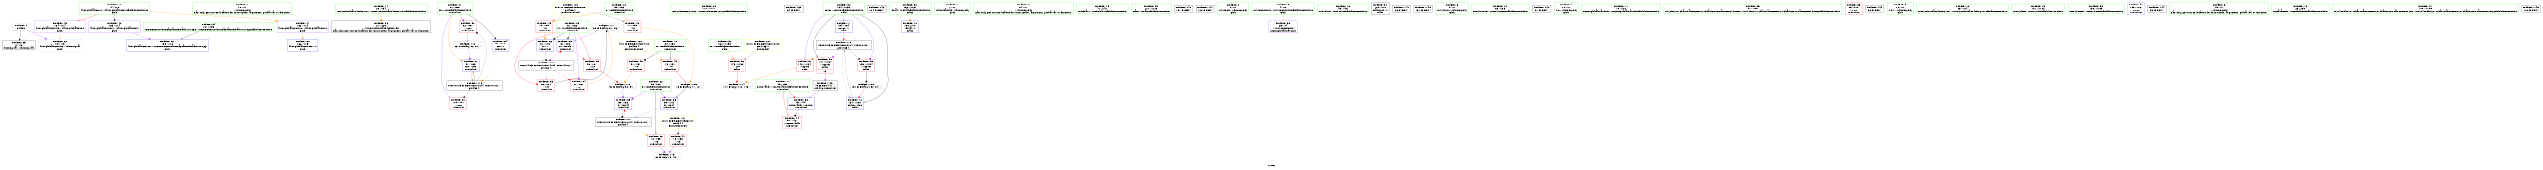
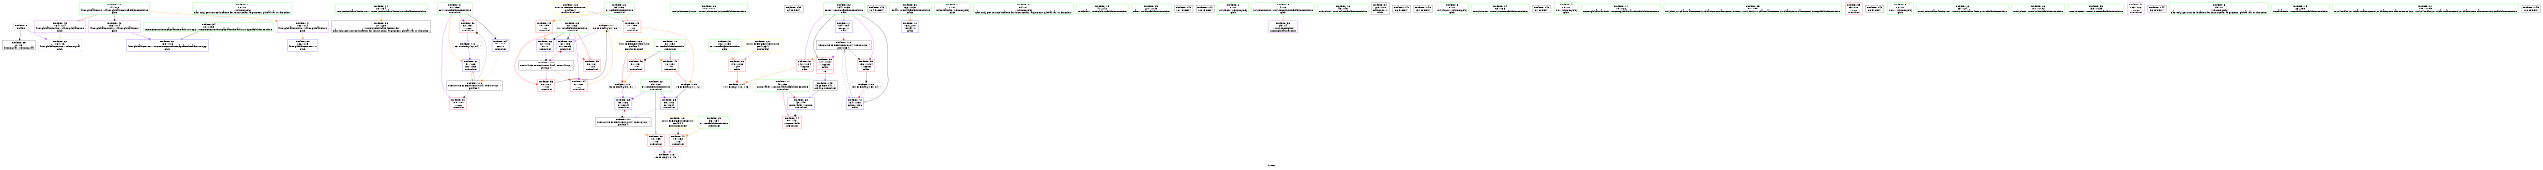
(609, 76) -> (624, 65)
none -> (714, 122)
